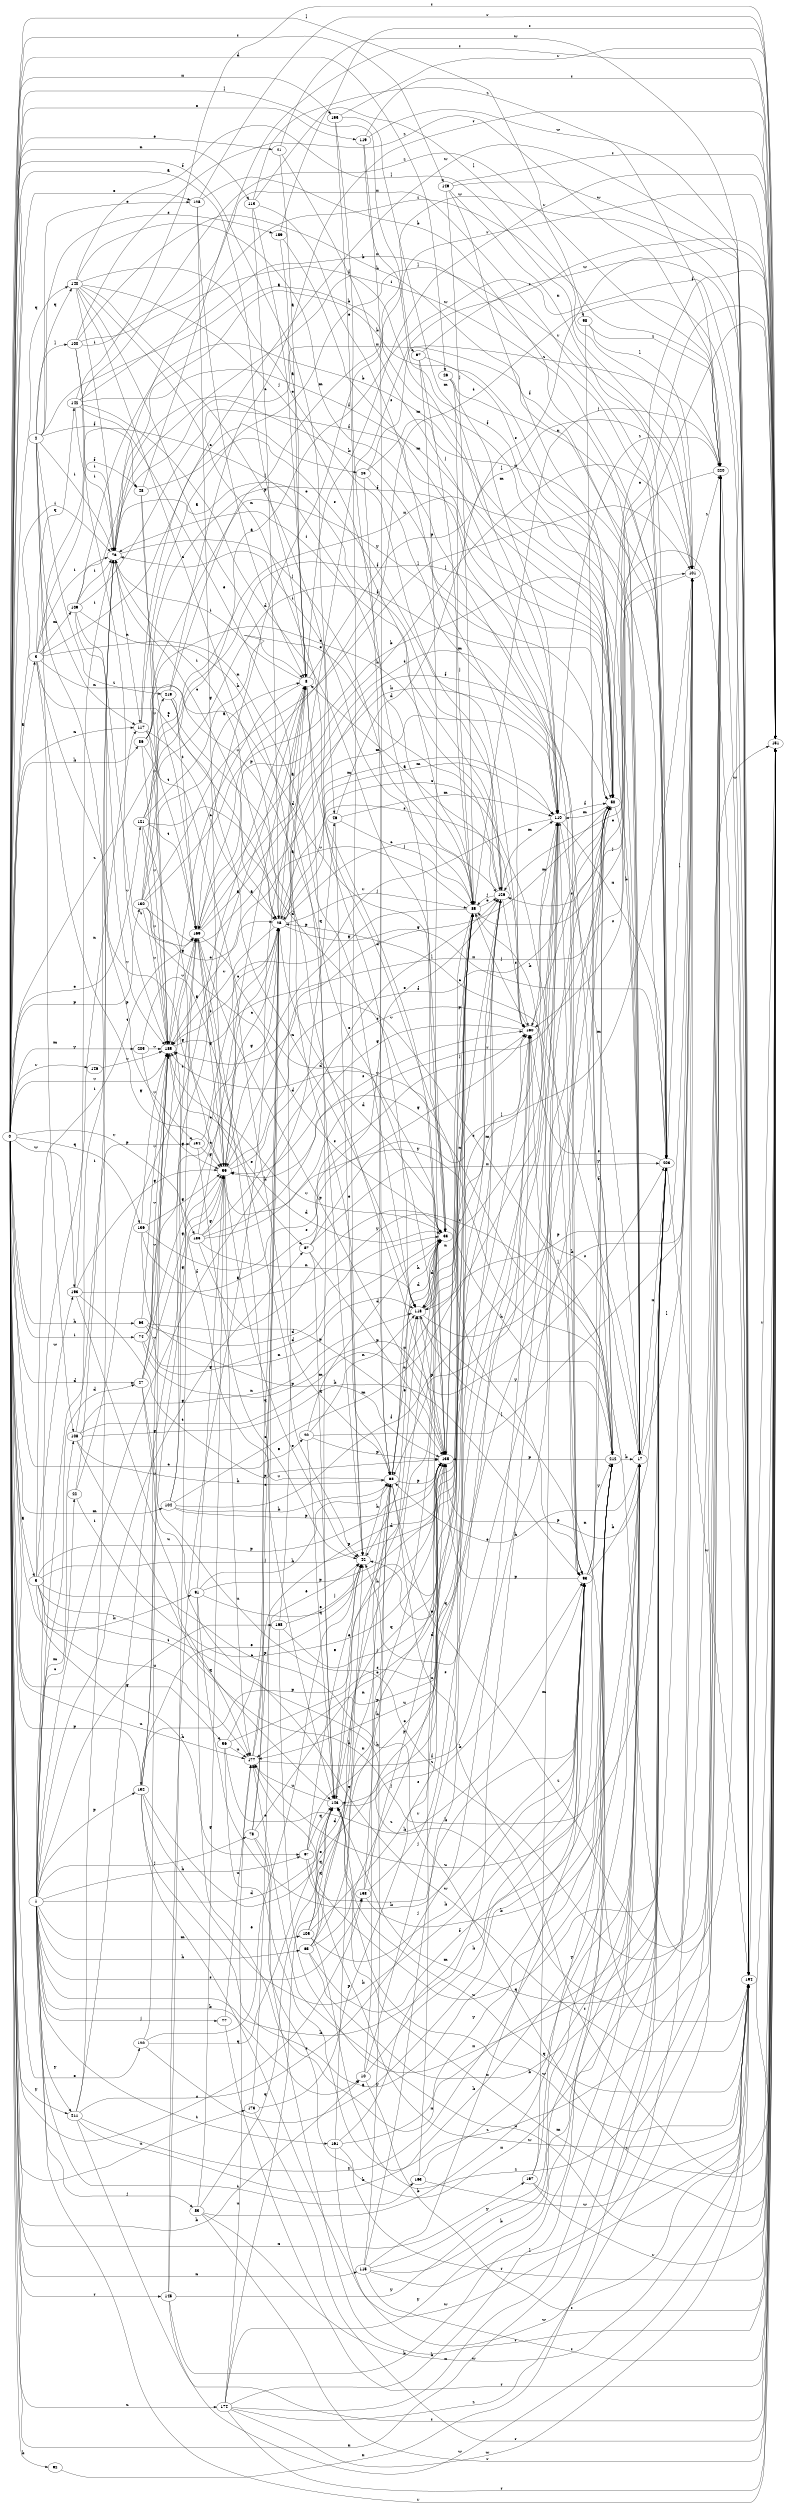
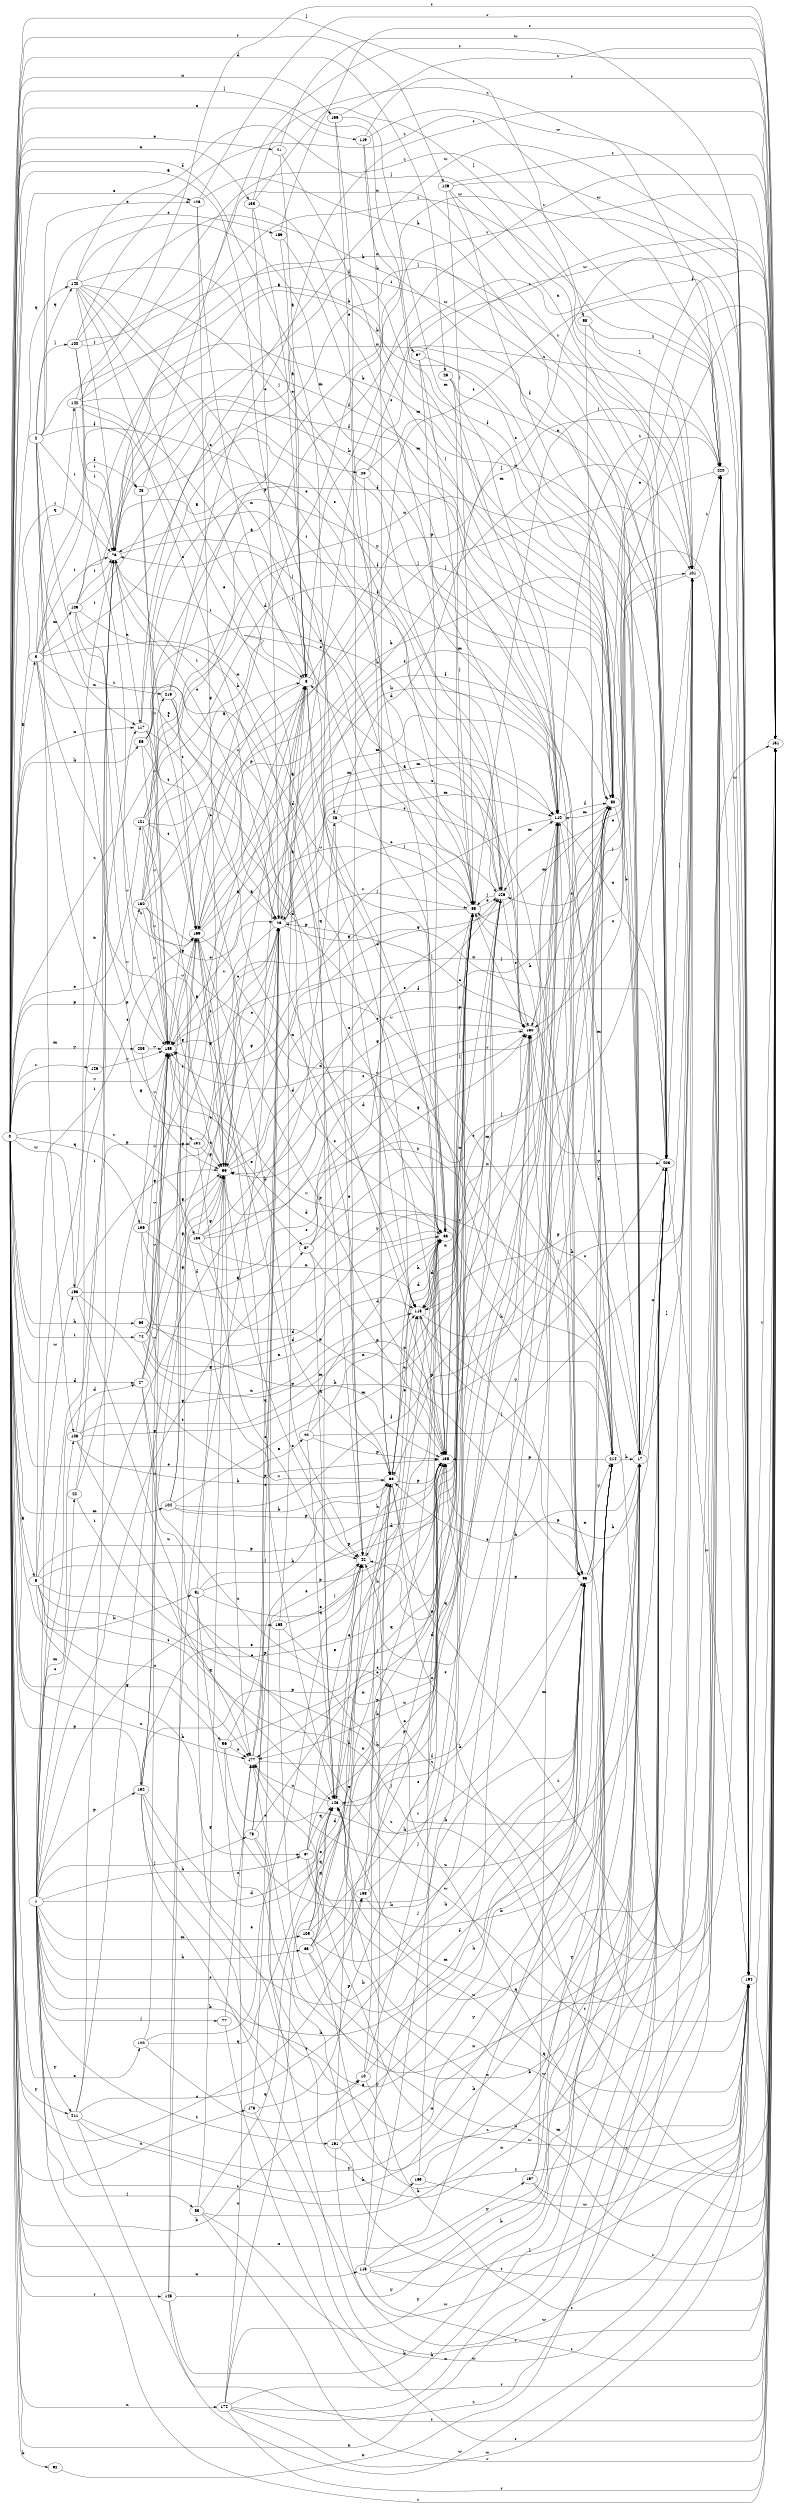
(252, 204) -> (252, 204)
(613, 1459) -> (613, 1459)
